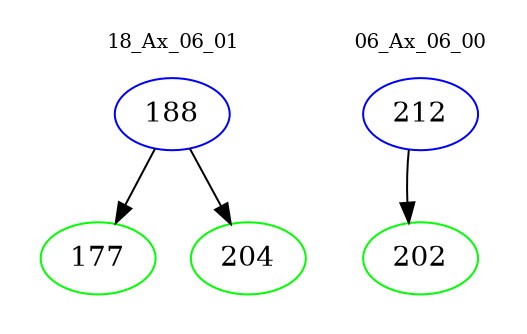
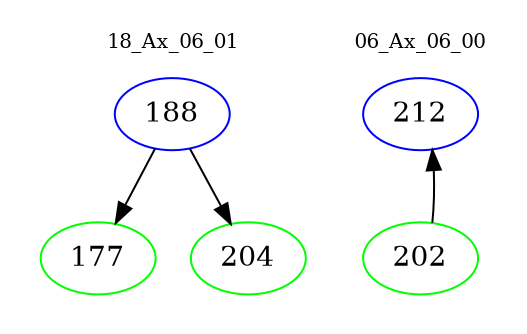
(407, 176) -> (434, 197)
